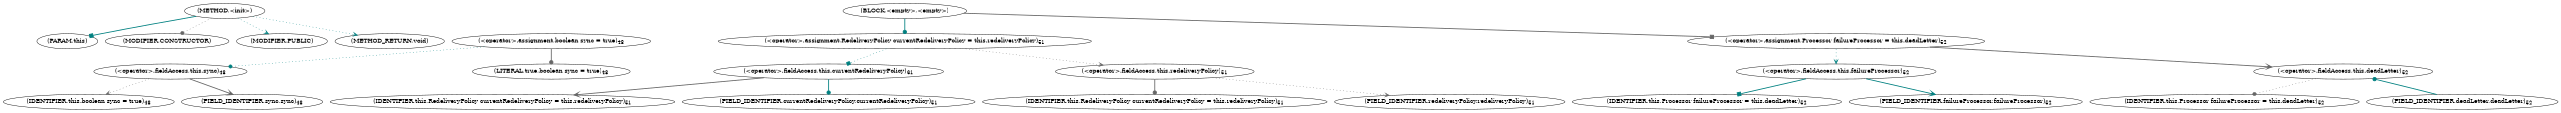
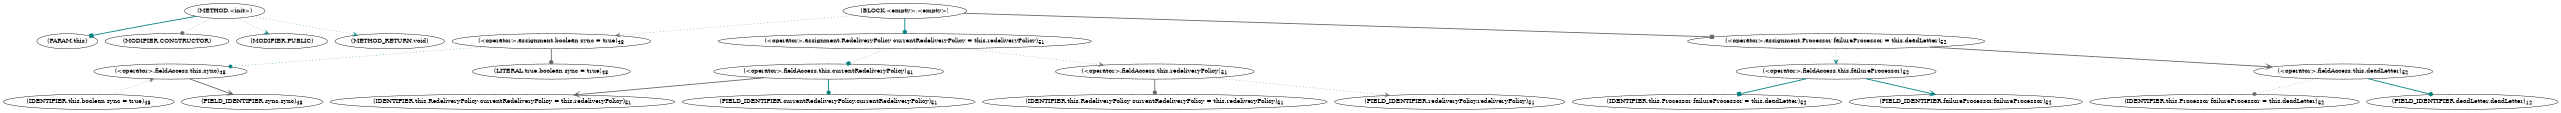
none -> (738, 25)
(129, 86) -> (130, 88)
(2407, 87) -> (2399, 86)
(2529, 101) -> (2529, 101)
